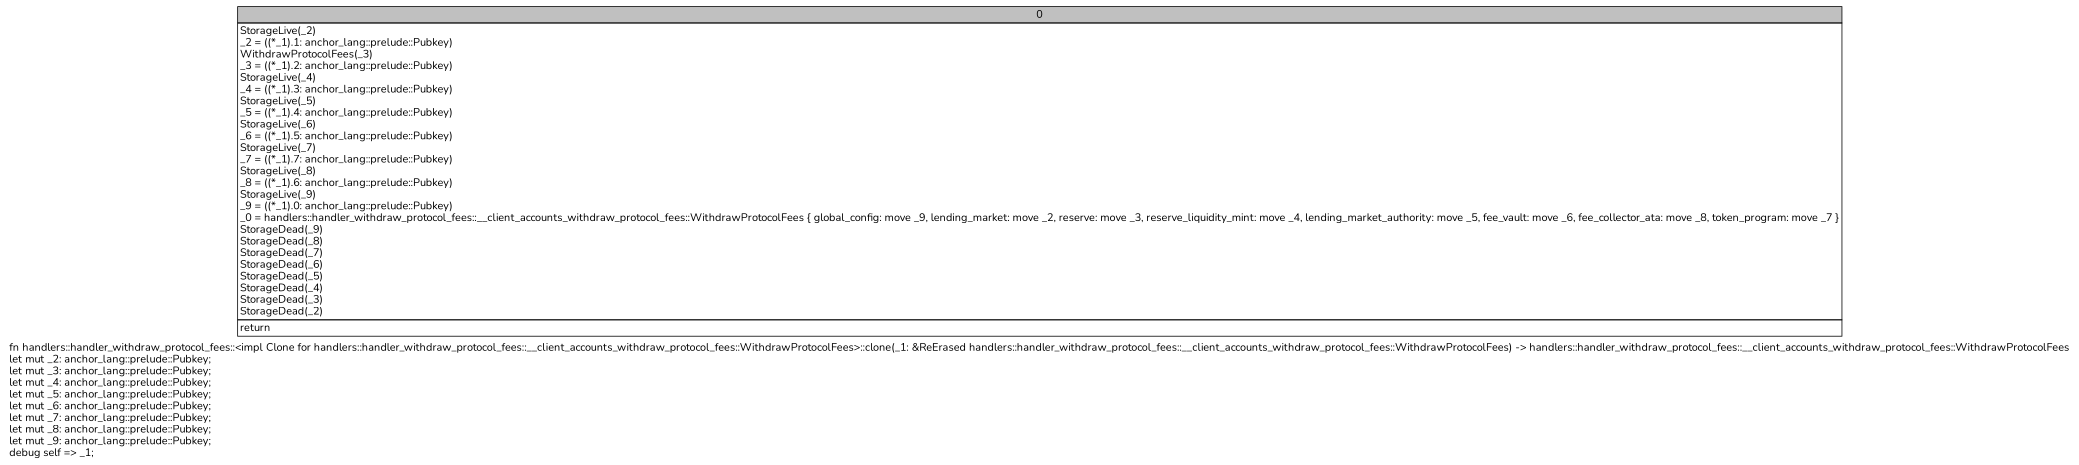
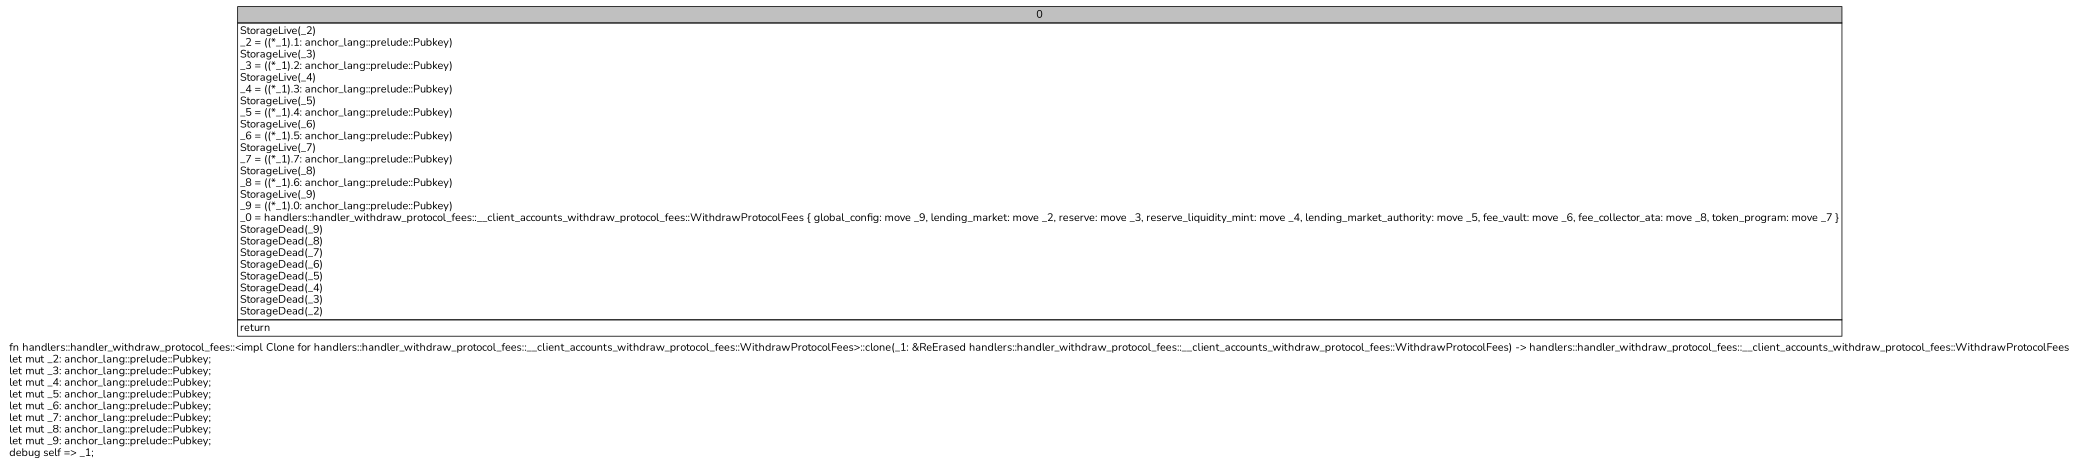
(307, 54) -> (278, 54)
